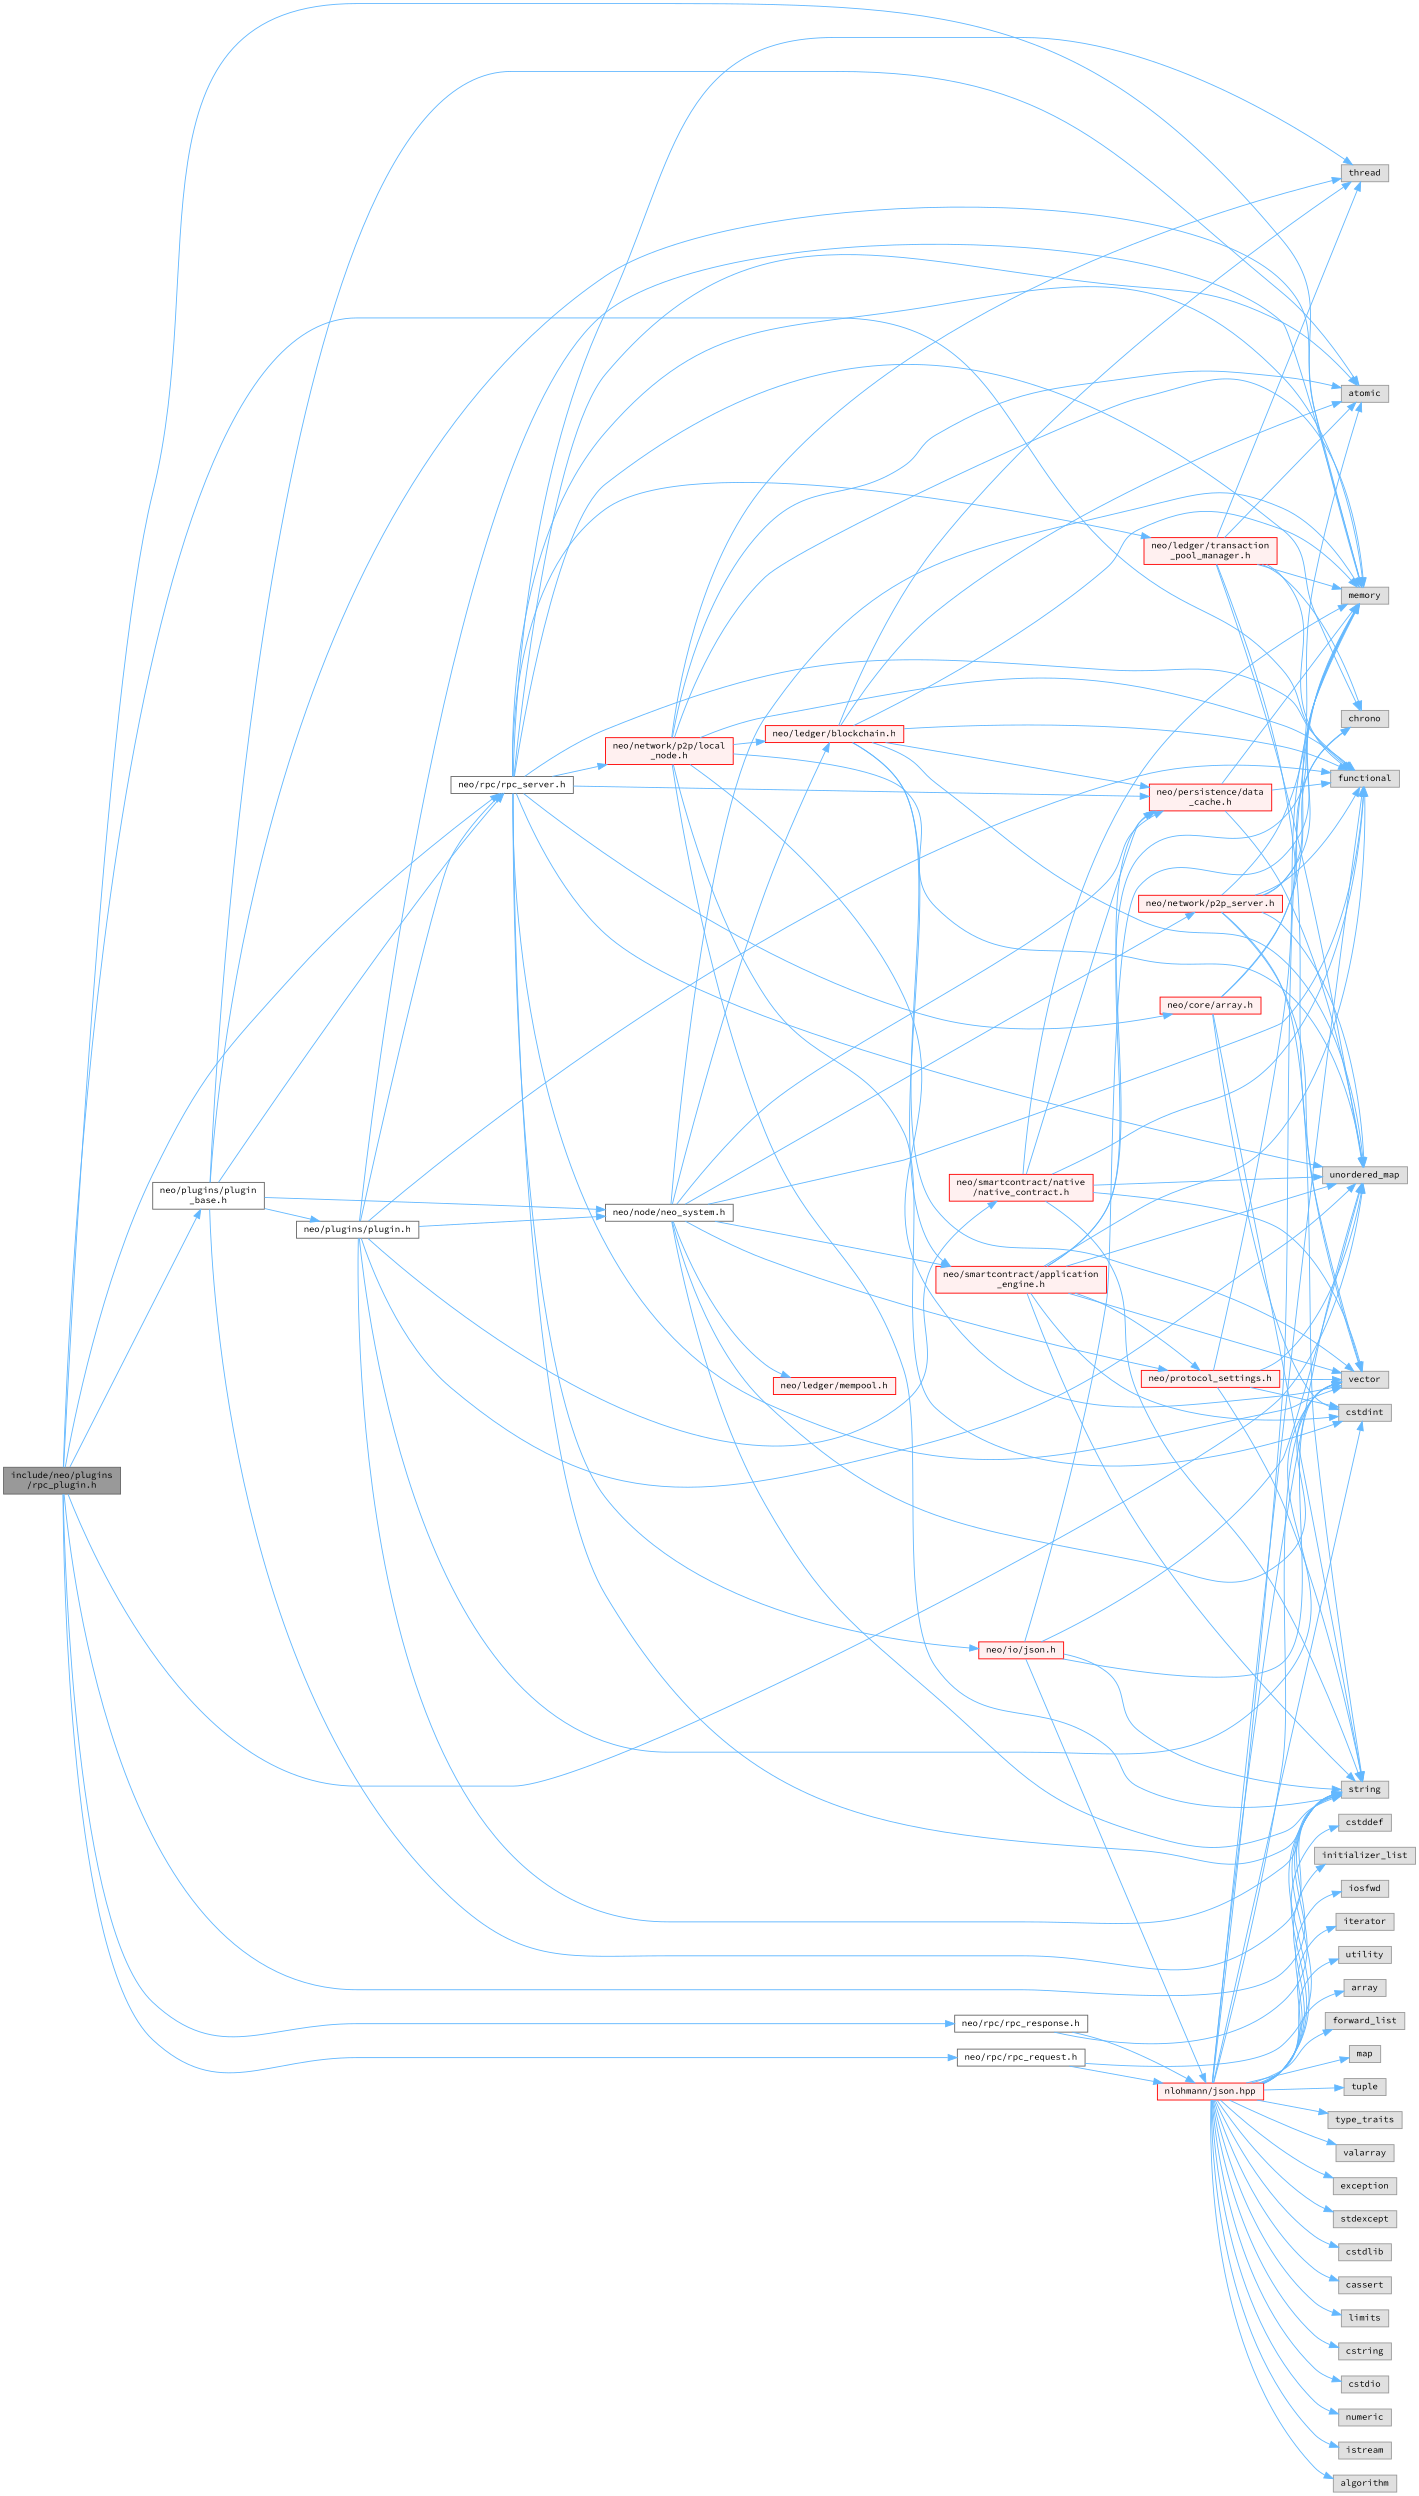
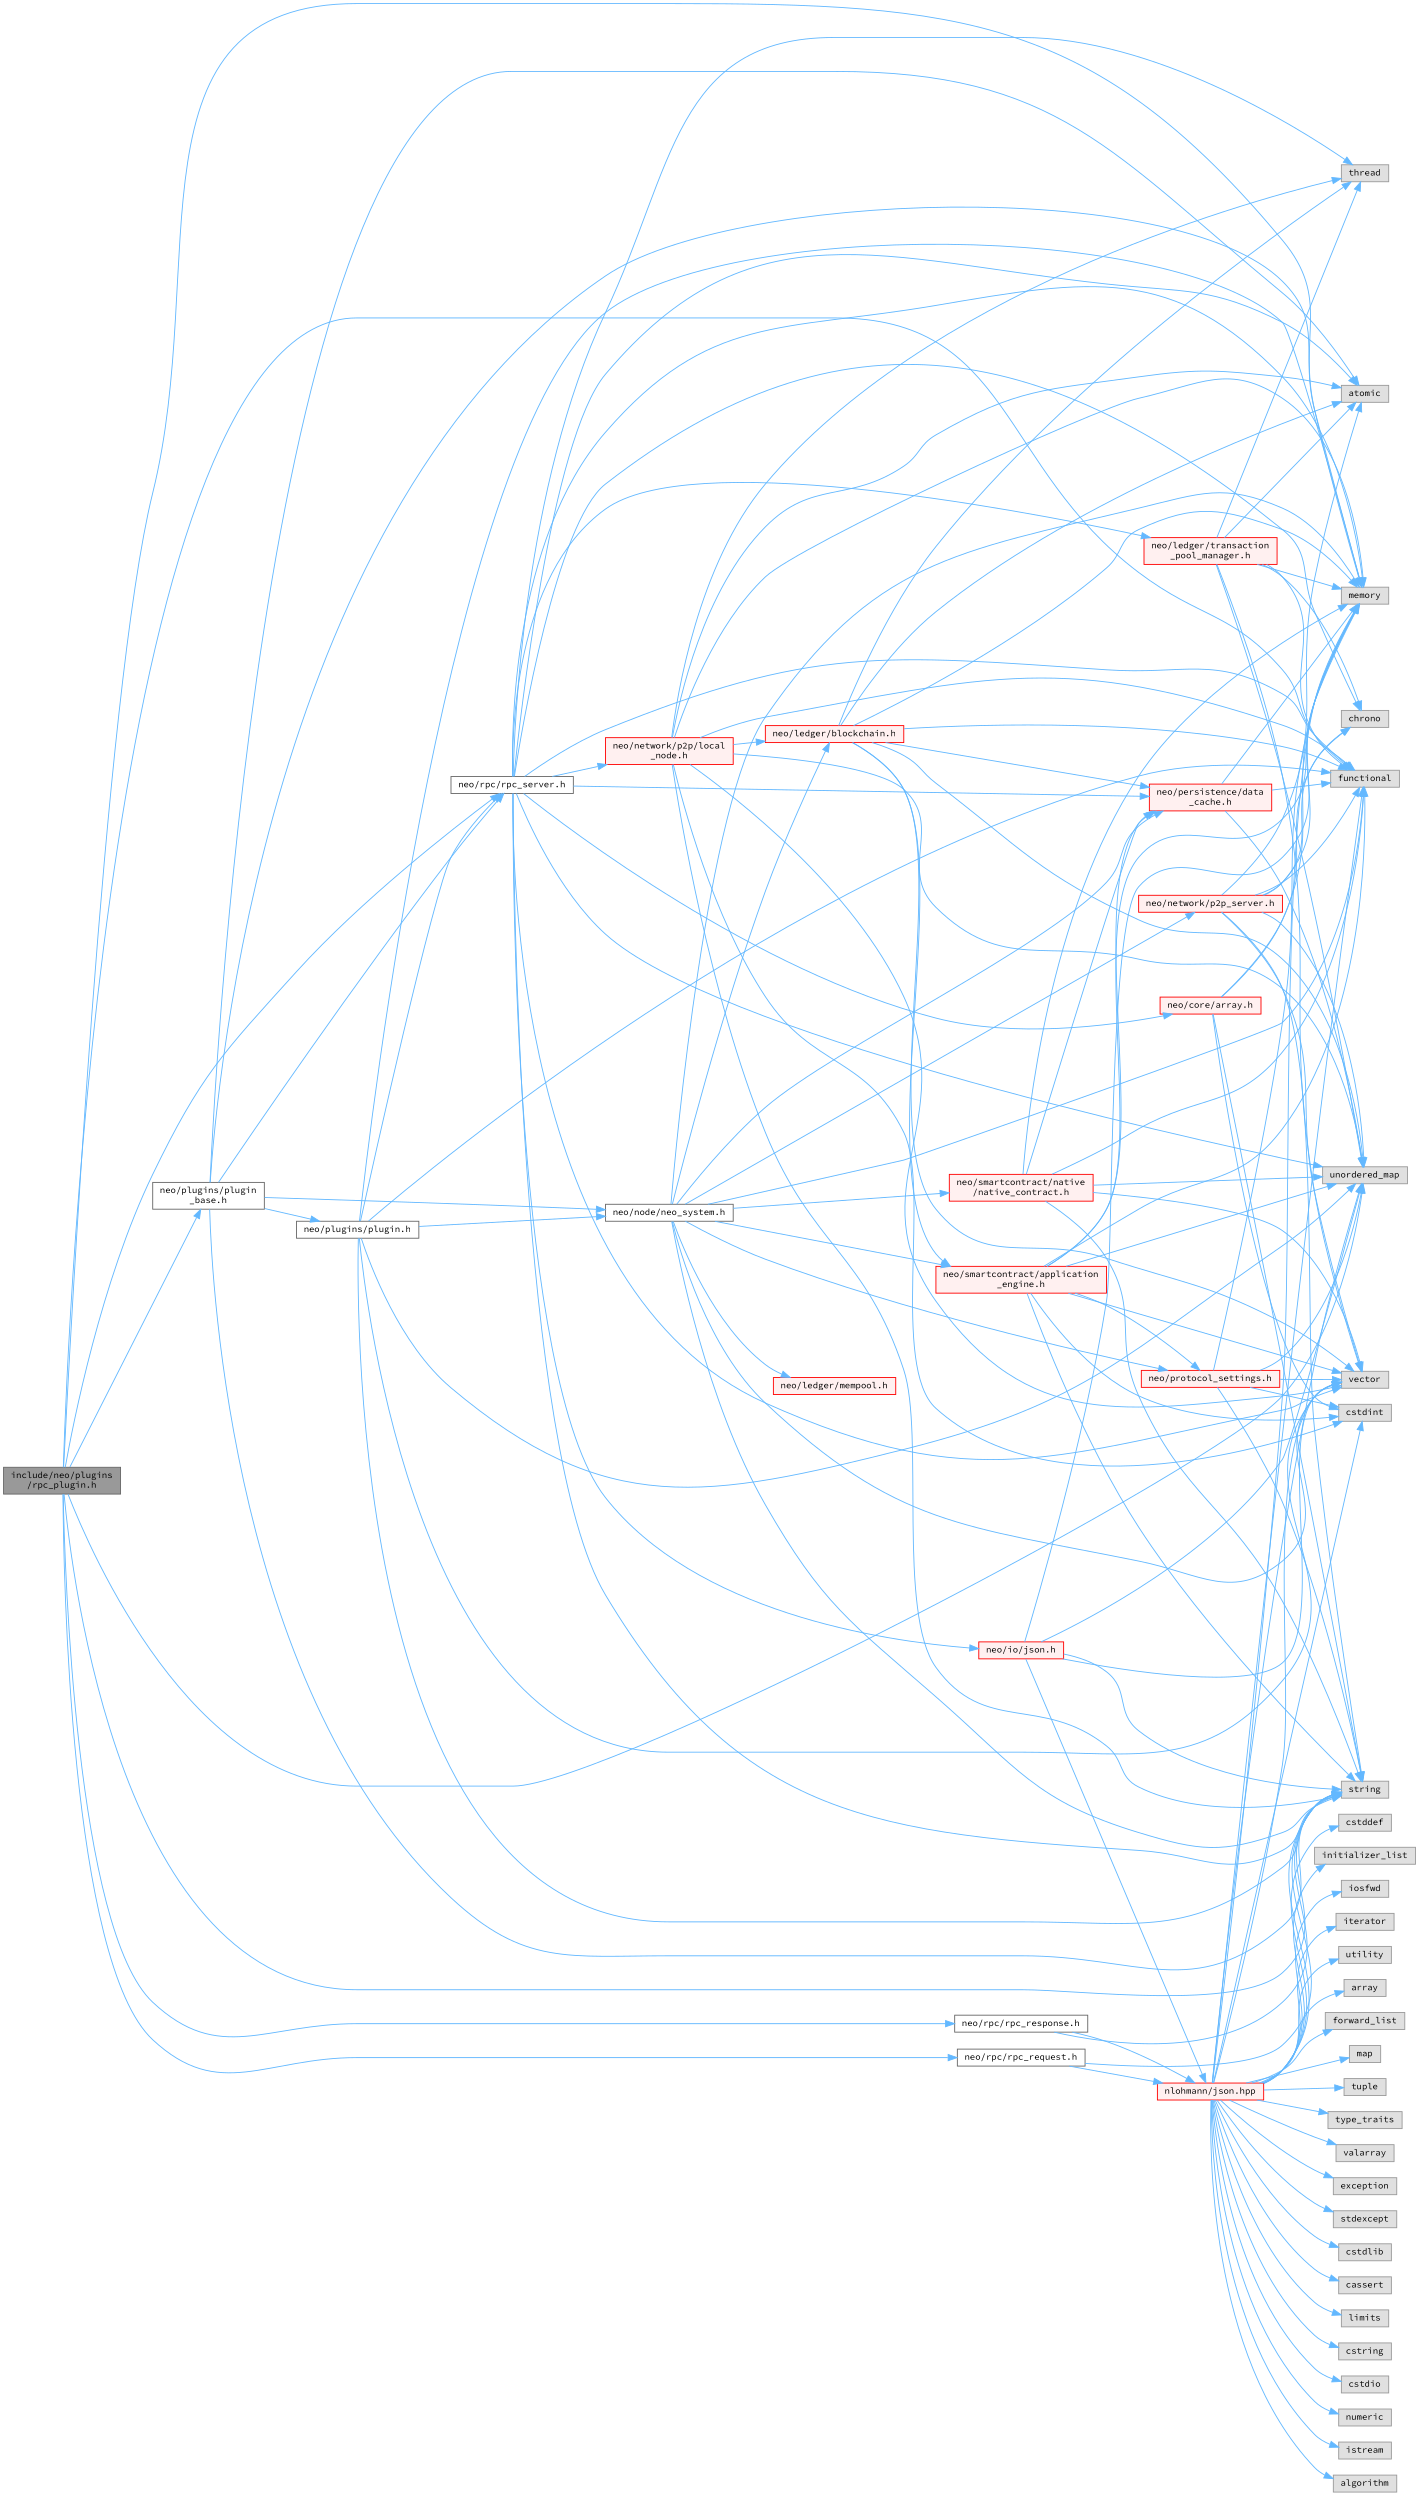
(727, 1440) -> (837, 1201)
